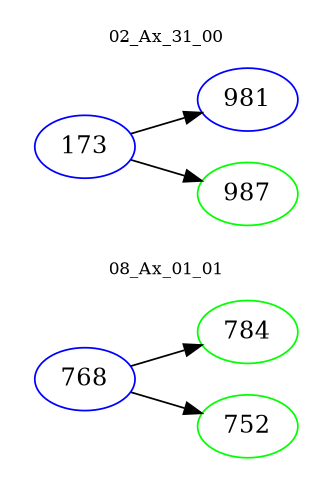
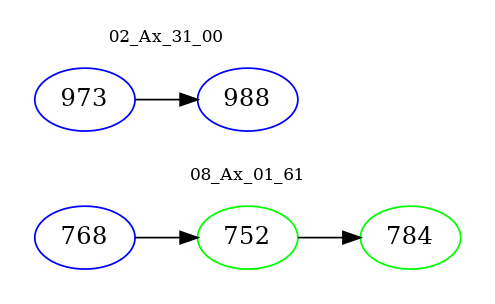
(248, 100) -> (248, 100)
(85, 147) -> (85, 100)
(248, 194) -> none
(166, 270) -> (248, 176)
(158, 358) -> (320, 238)
